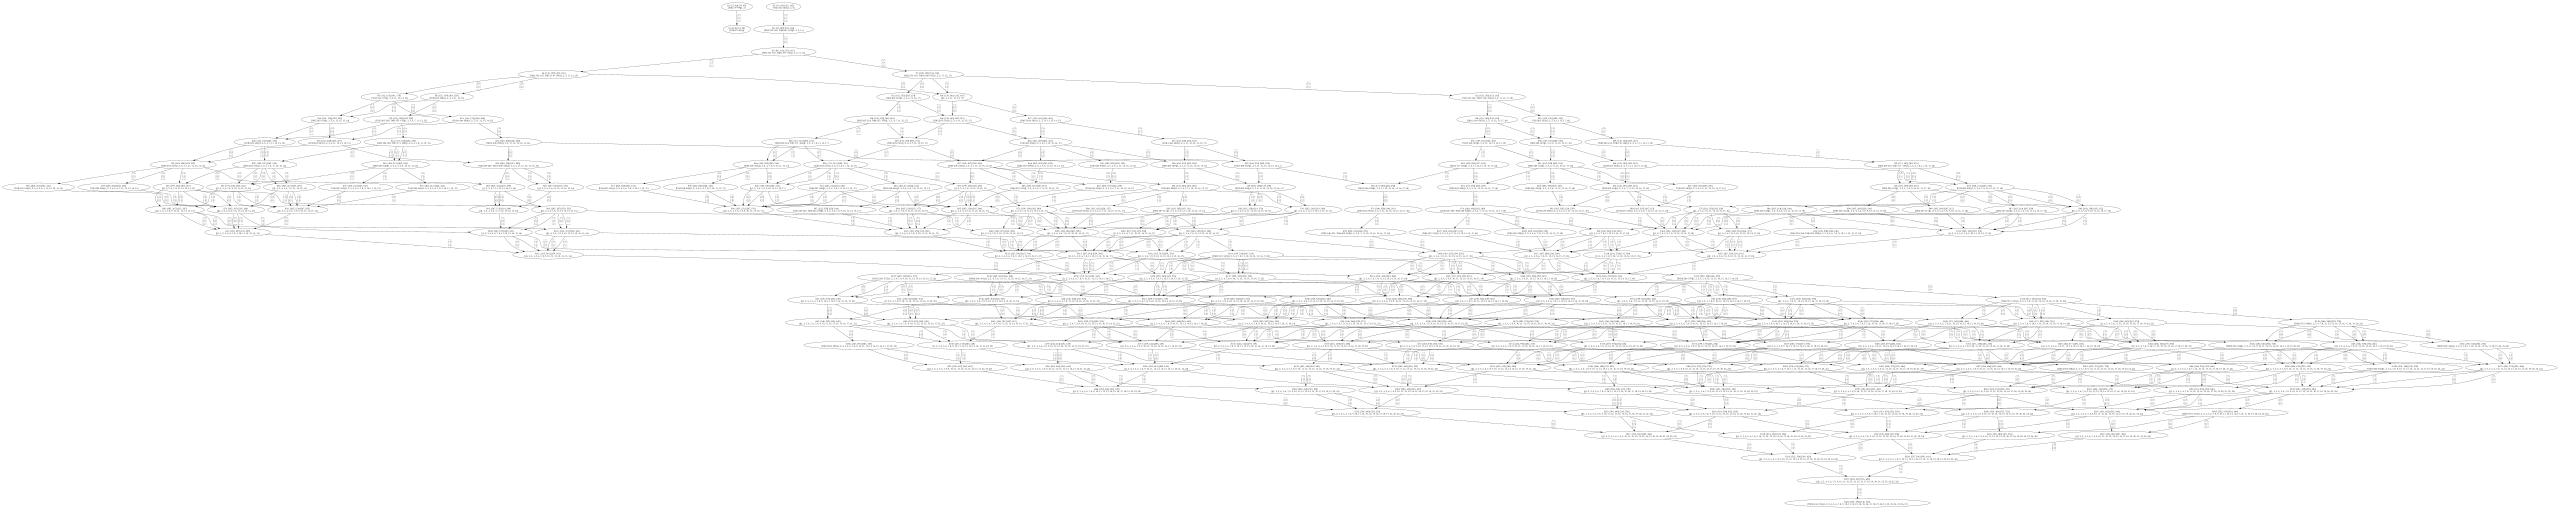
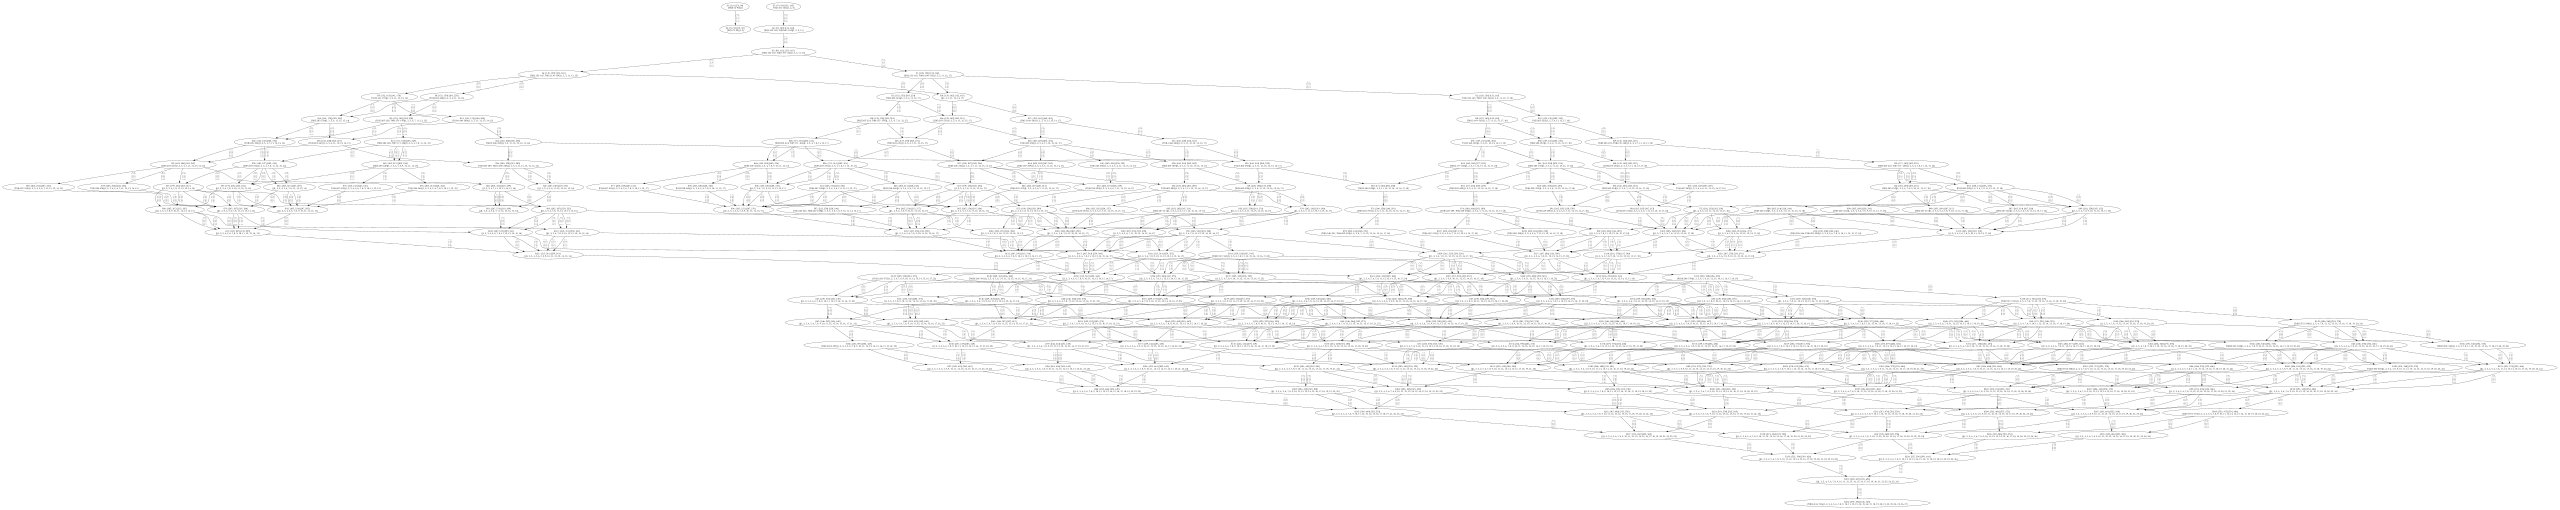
(737, 17) -> (735, 17)
